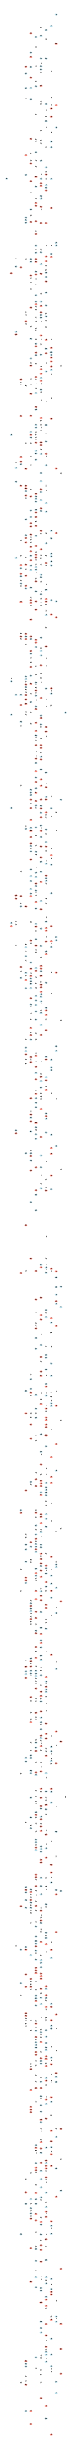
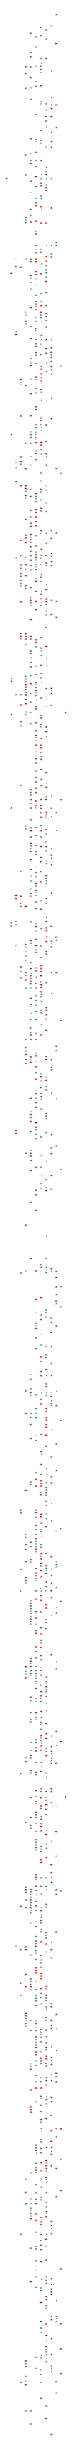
(36, 1791) -> (36, 1791)
